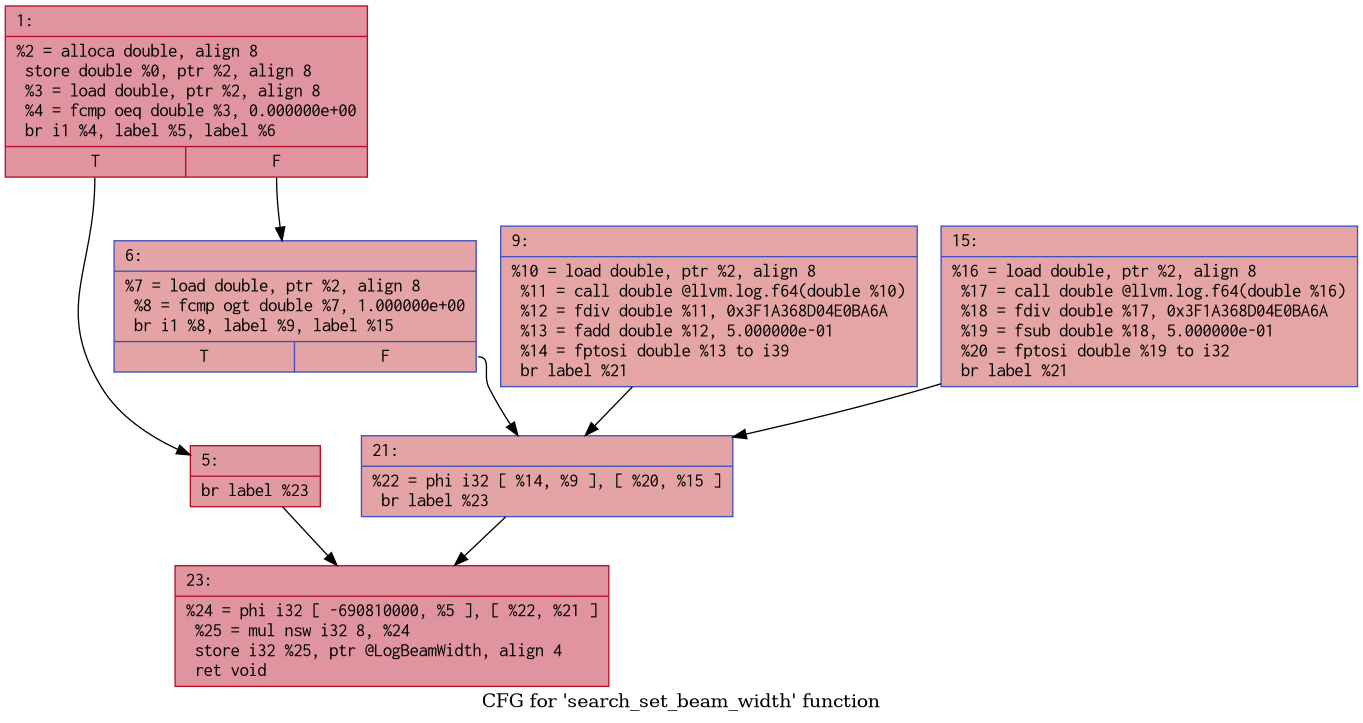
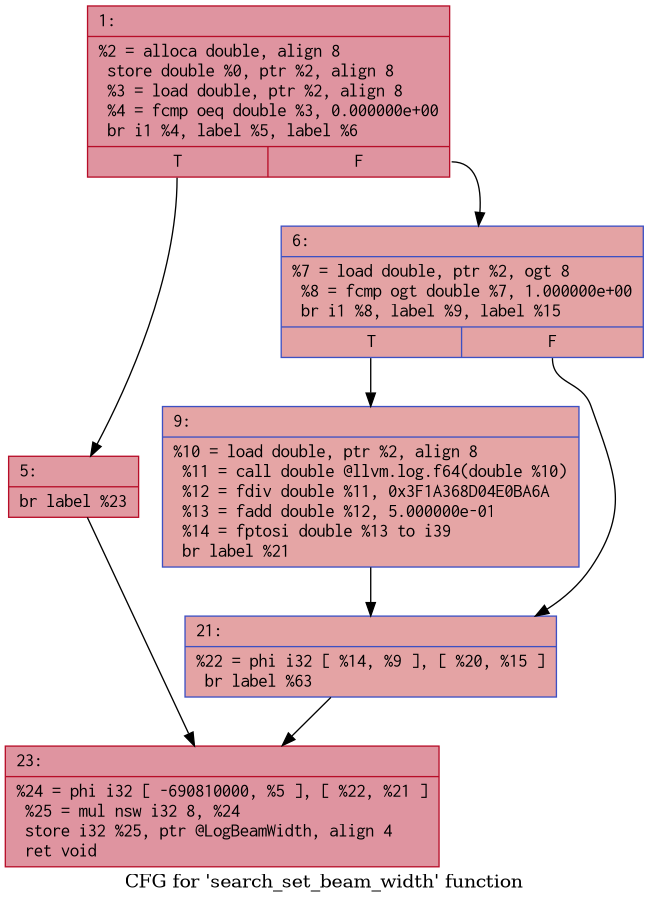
(273, 286) -> (431, 271)
(1149, 306) -> none
none -> (371, 375)
(430, 501) -> (254, 681)
